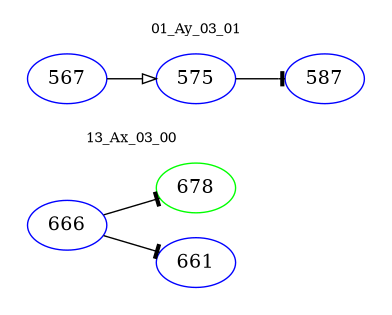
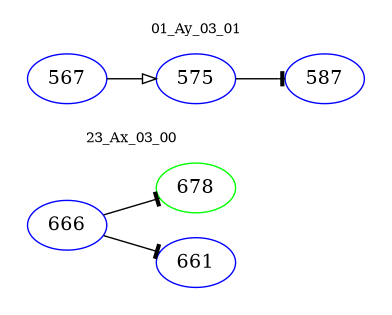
(132, 139) -> (132, 139)
